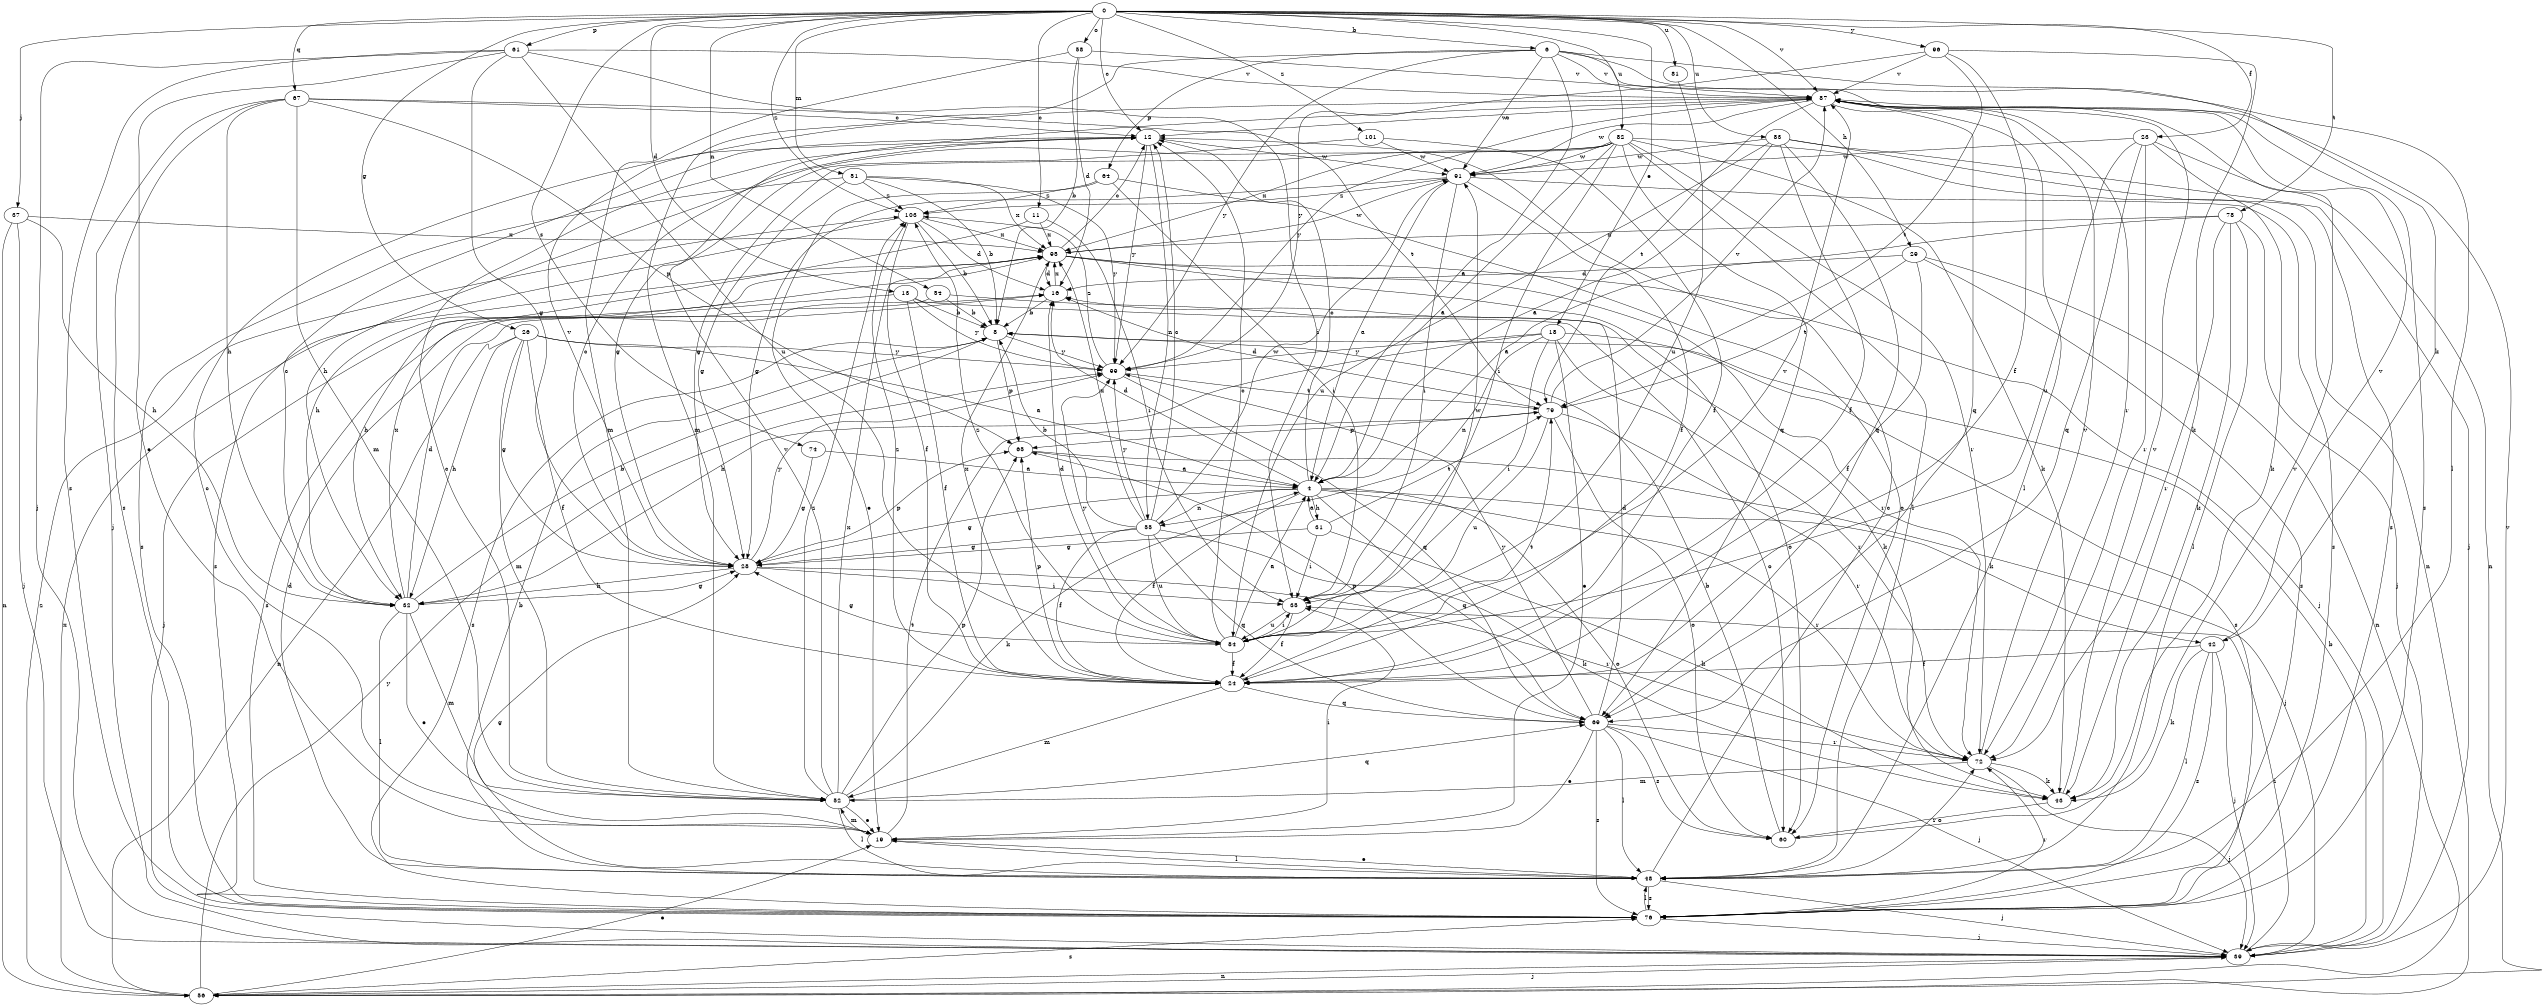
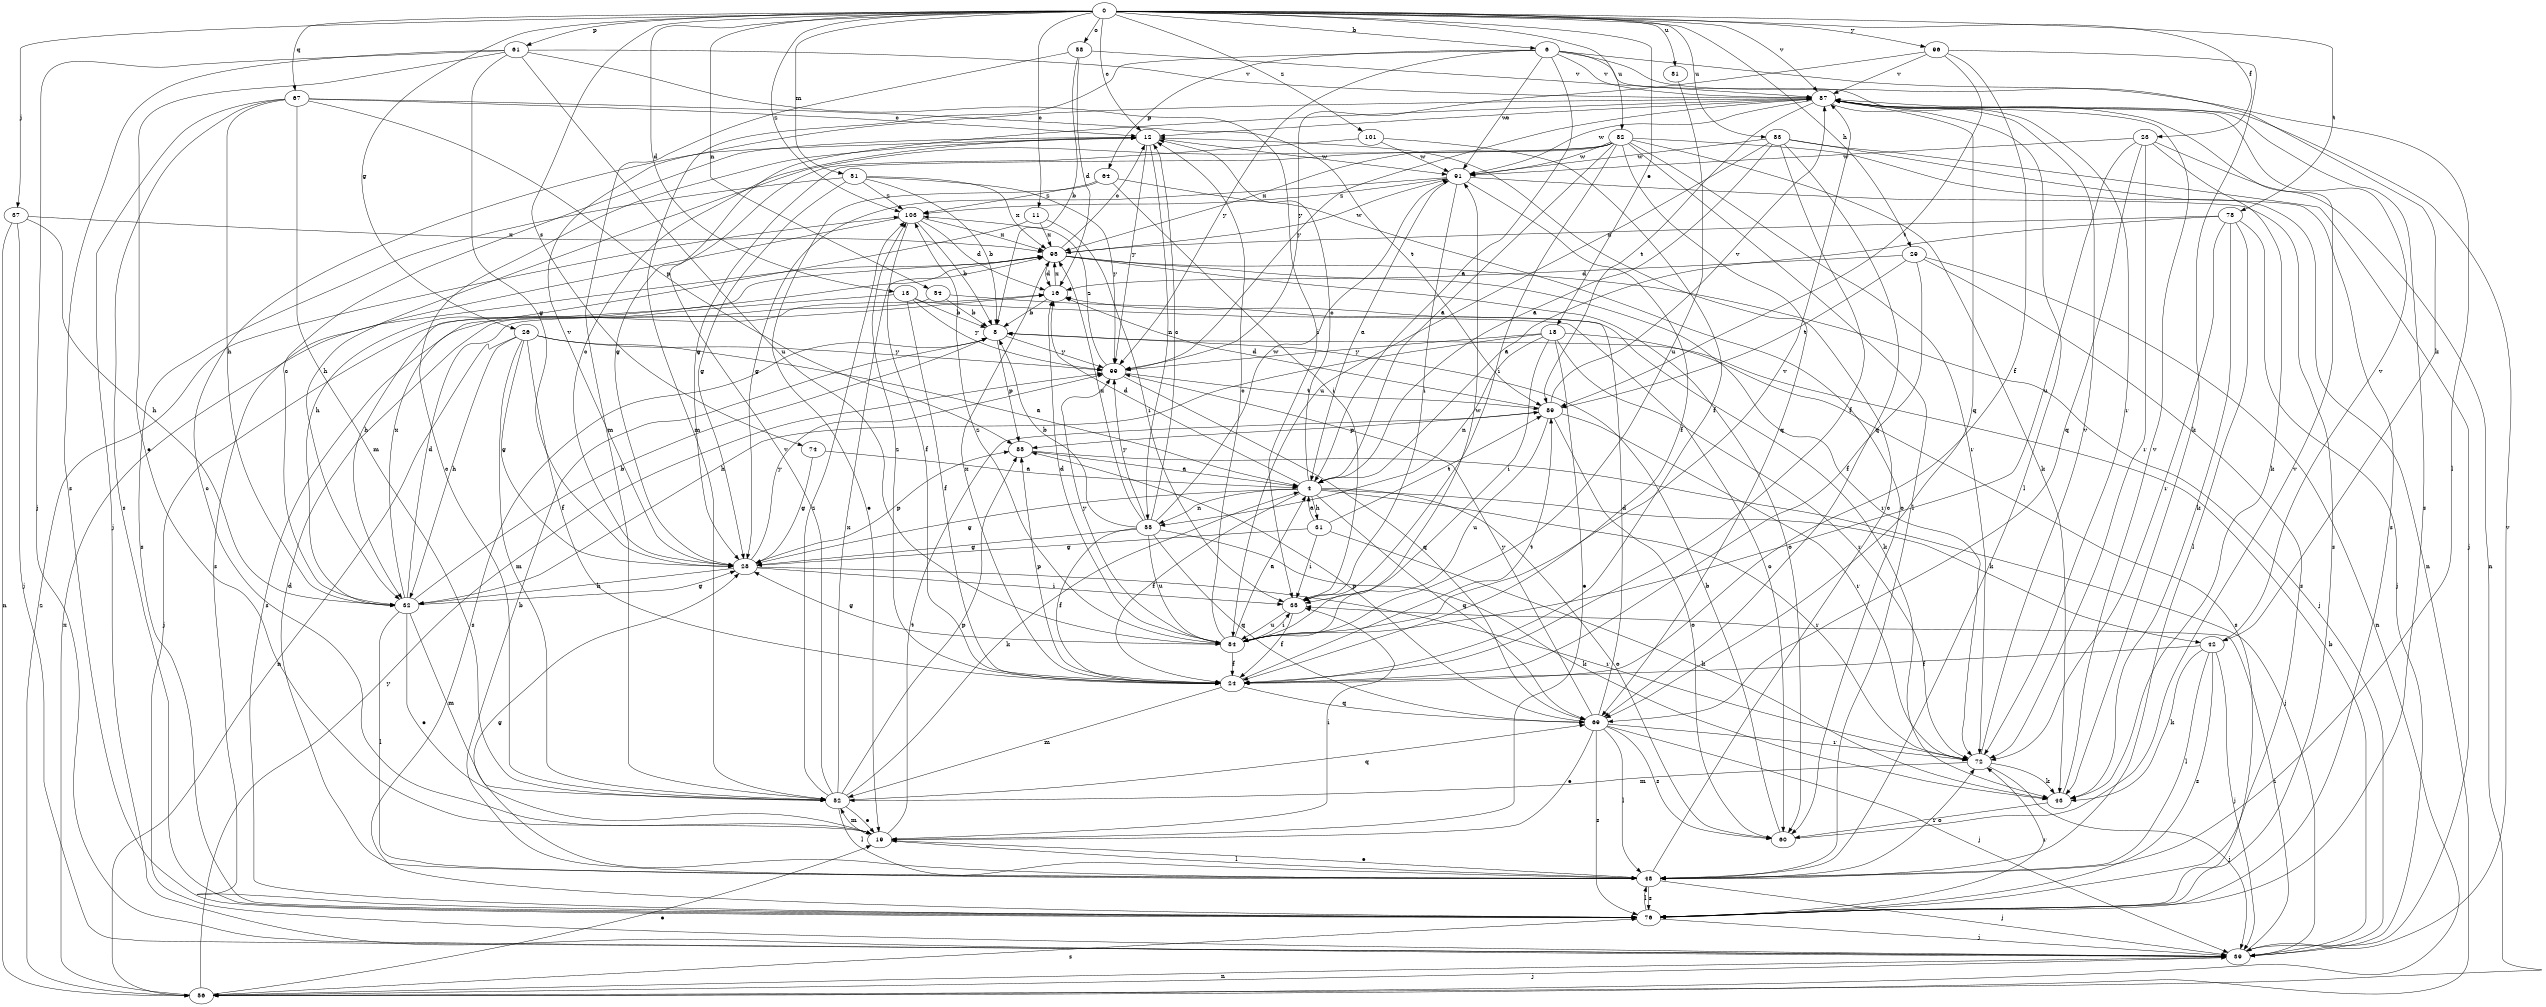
(1550, 410) -> (1550, 410)
(1021, 450) -> (1021, 450)
